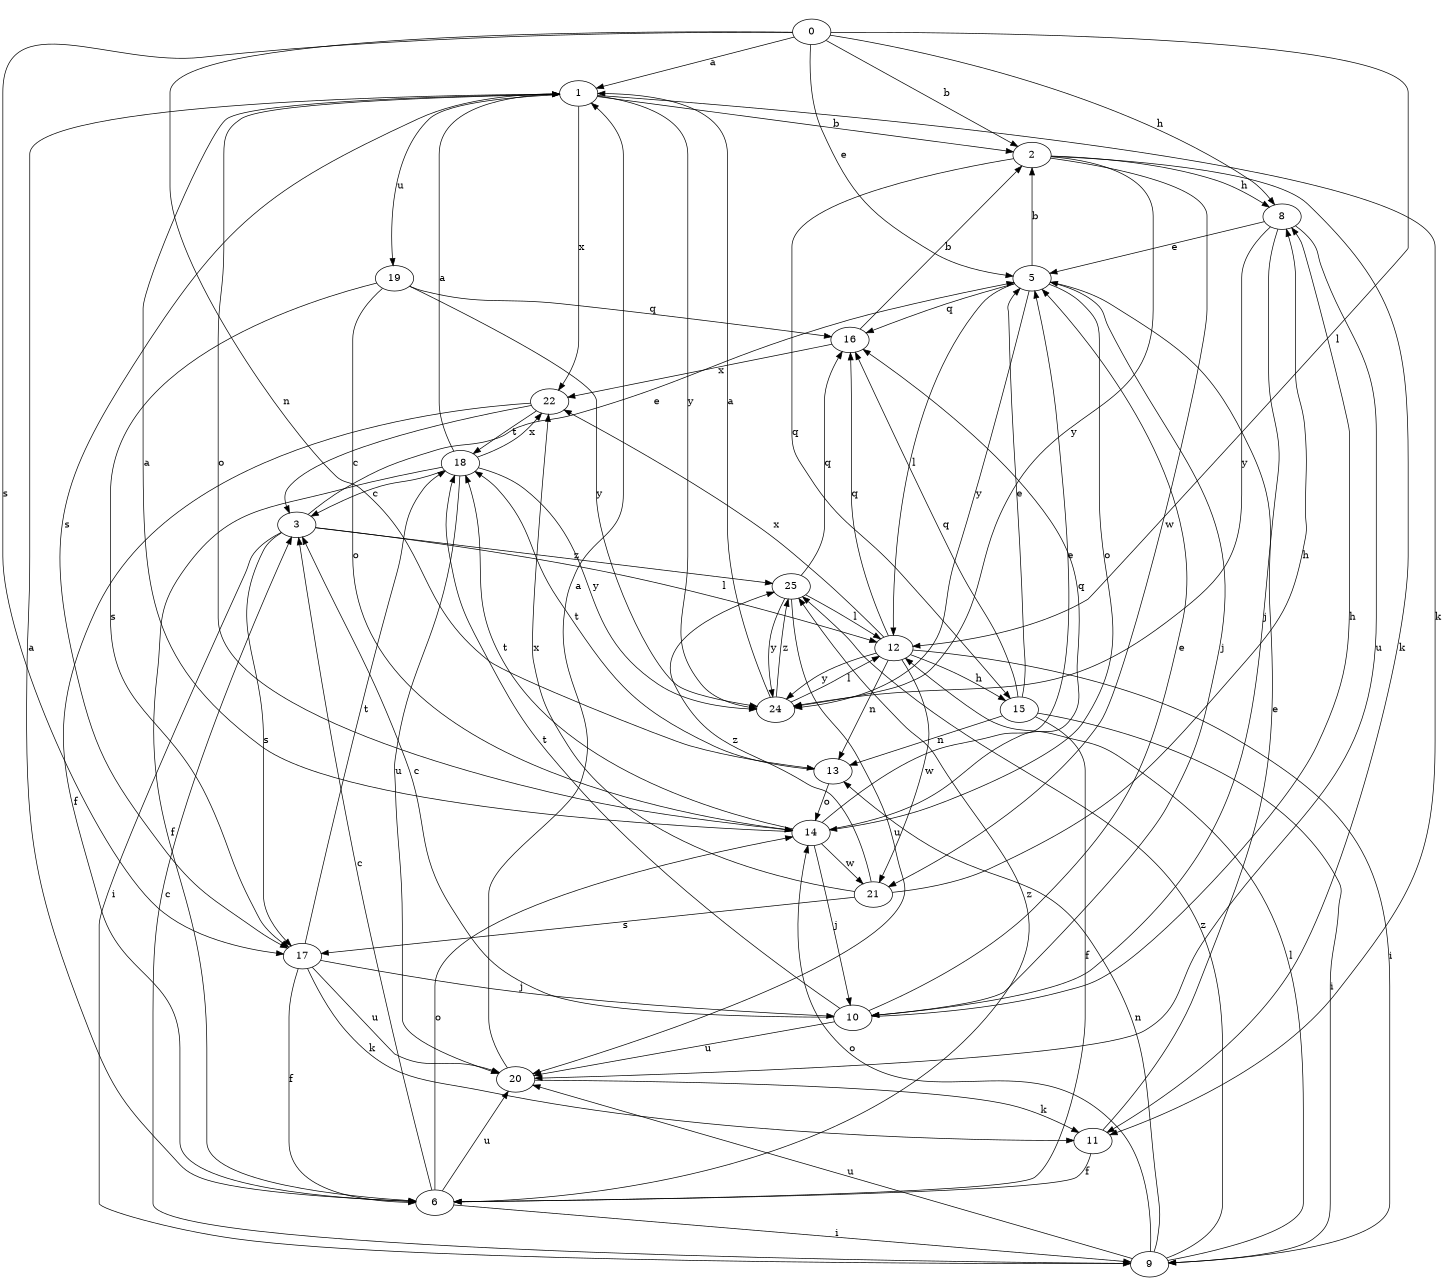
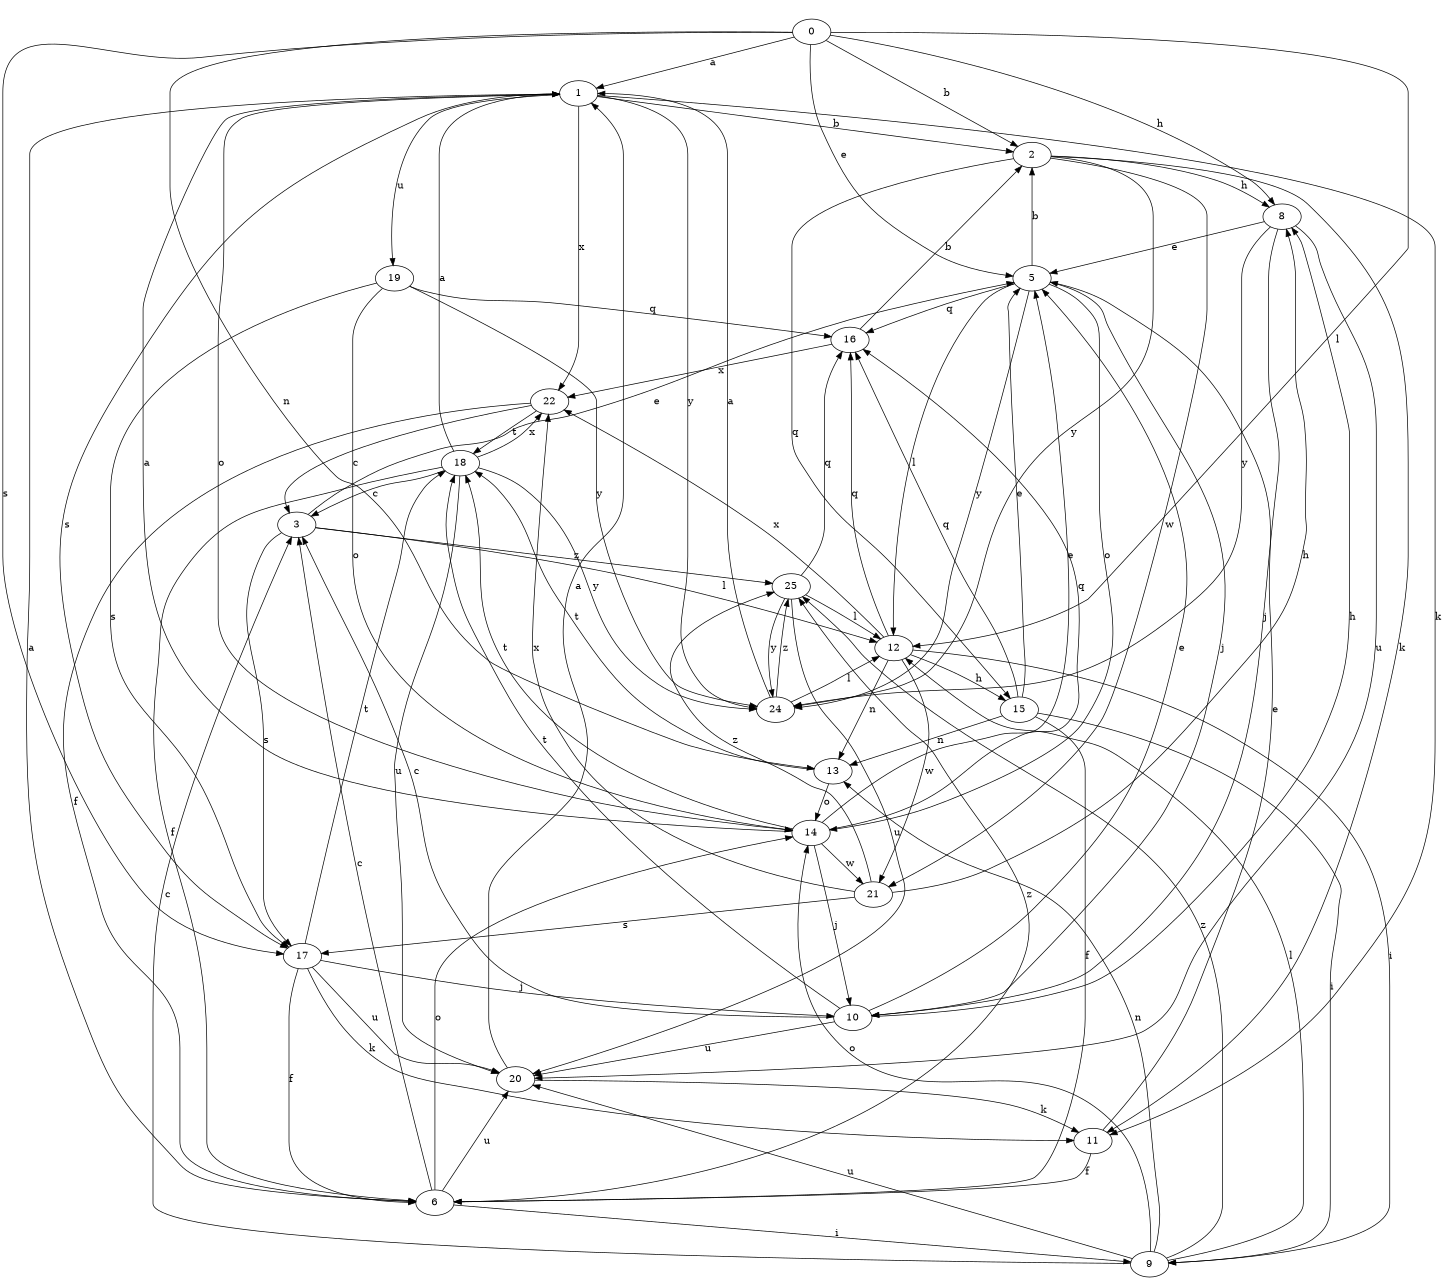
(832, 669) -> none
(251, 1240) -> none
